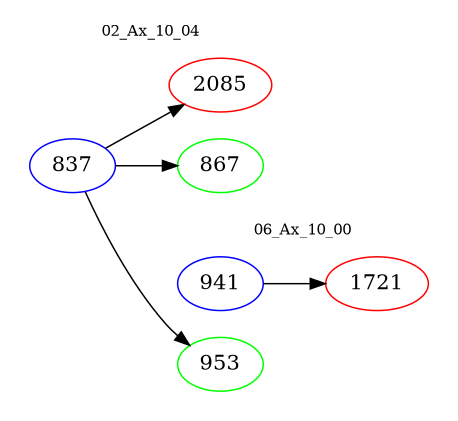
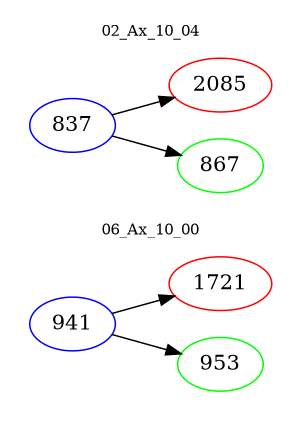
(125, 268) -> (139, 342)
